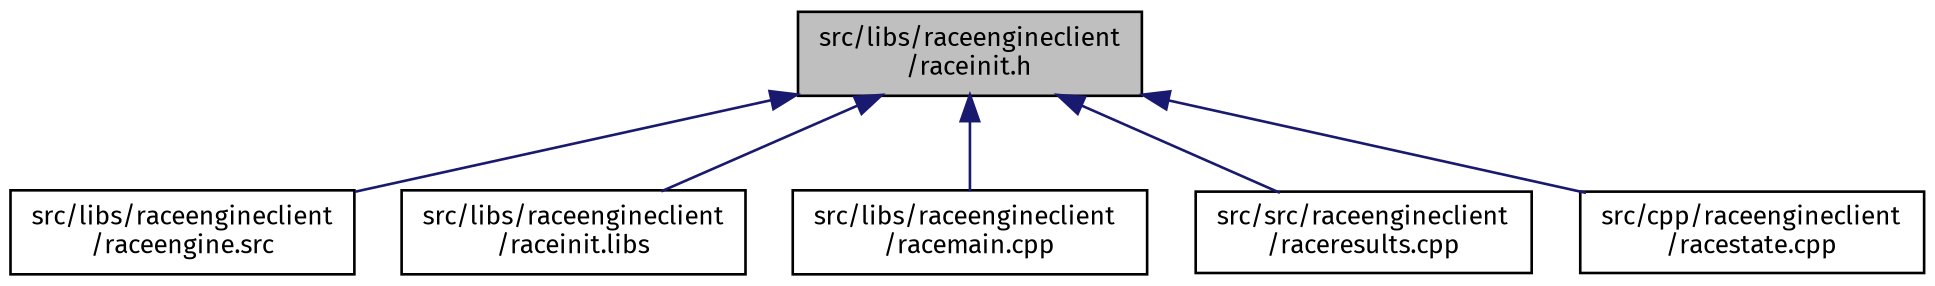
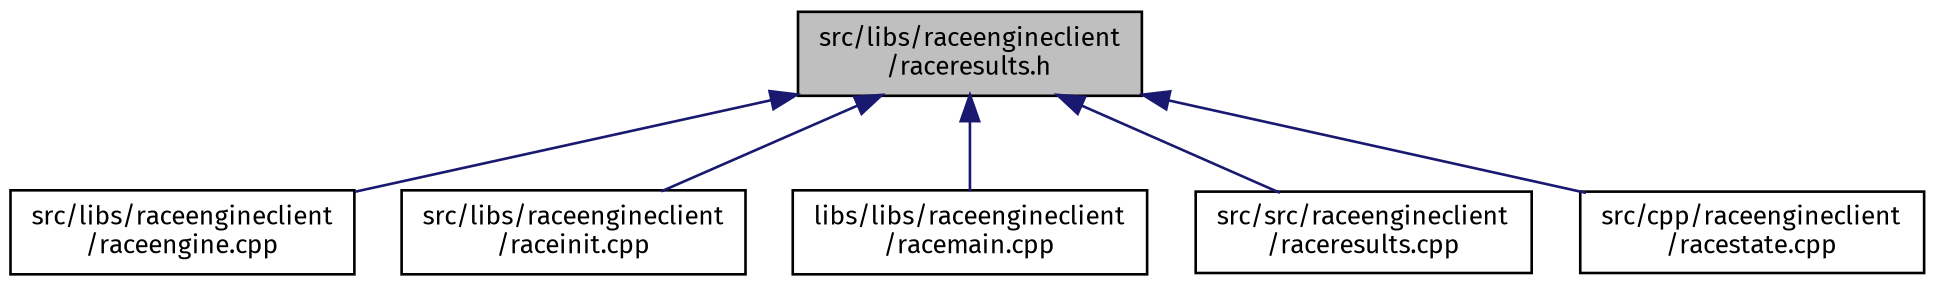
(970, 54) -> (970, 54)
(182, 232) -> (182, 232)
(574, 232) -> (574, 232)
(970, 232) -> (970, 232)
